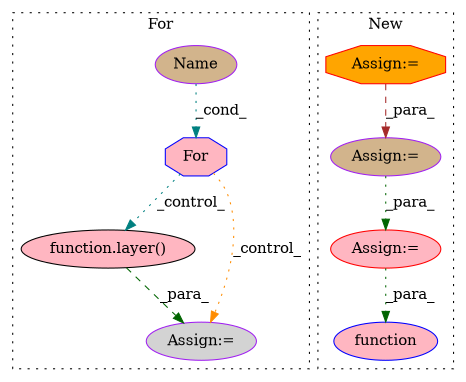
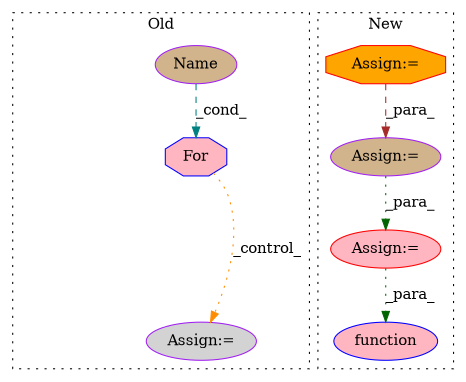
(161, 25) -> (161, 25)
(196, 105) -> (196, 105)
(108, 249) -> none
